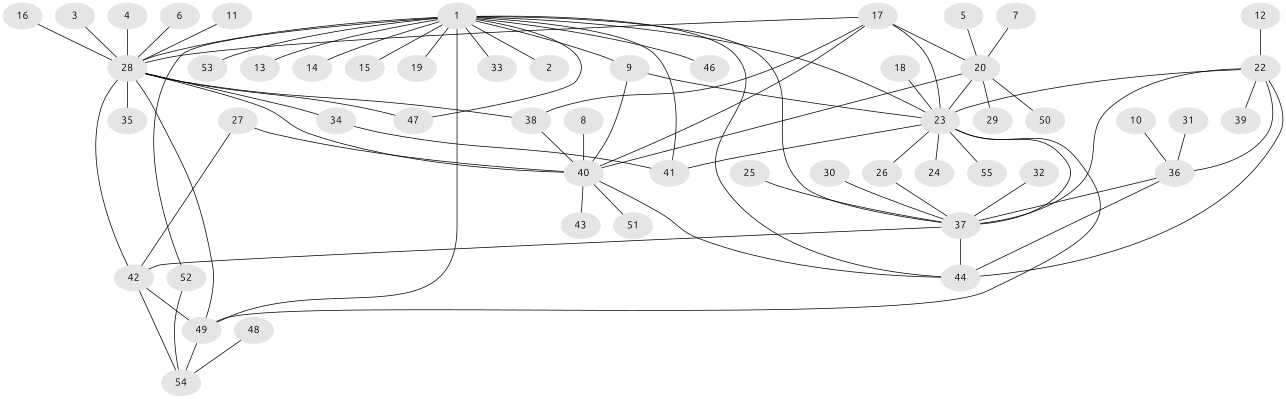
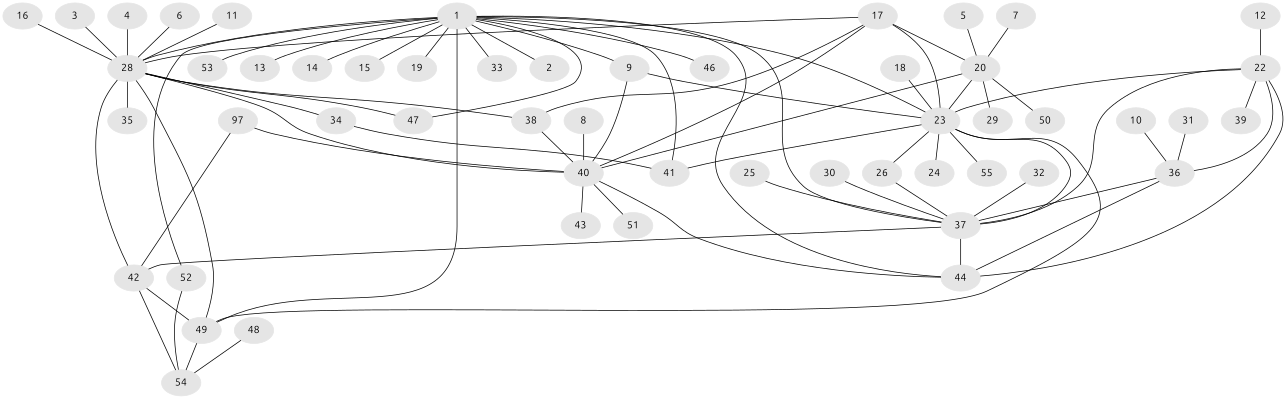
(238, 121) -> (238, 121)
